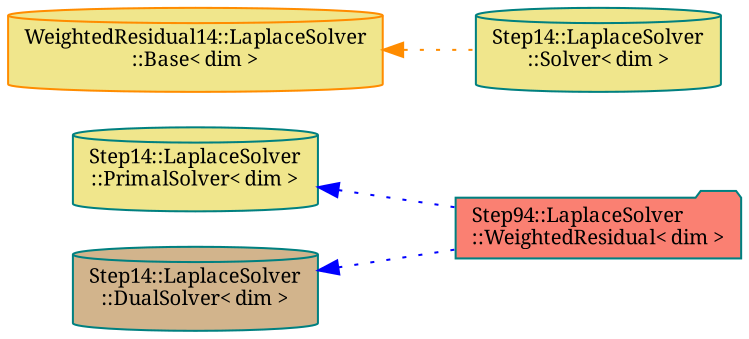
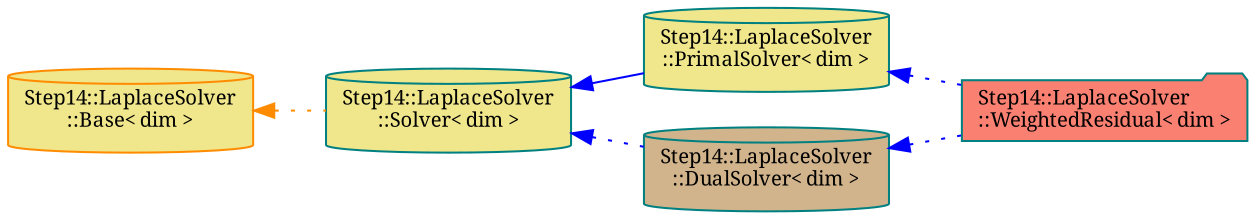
(195, 50) -> (131, 111)
none -> (618, 78)
none -> (618, 142)
(598, 228) -> (1105, 111)
